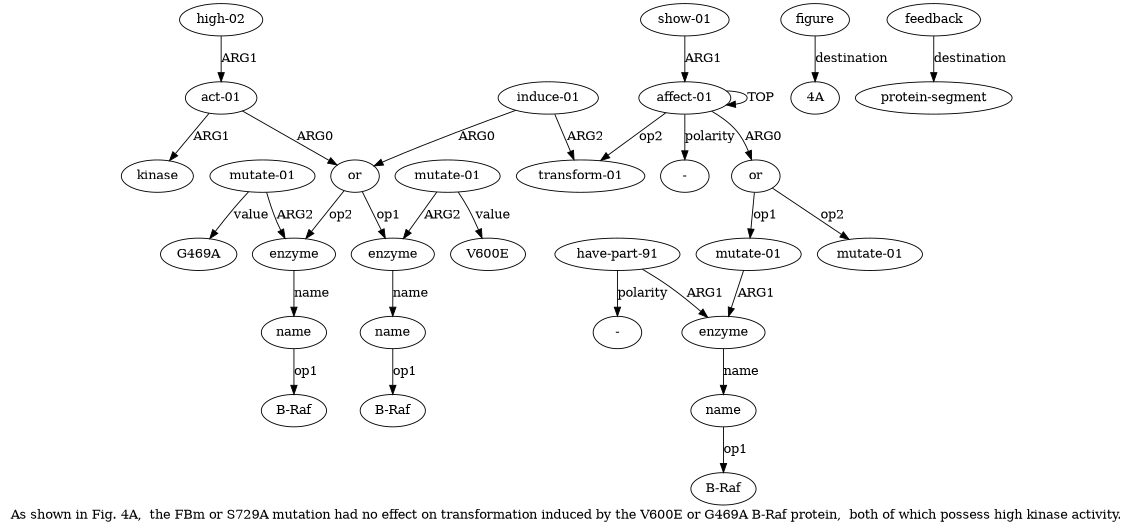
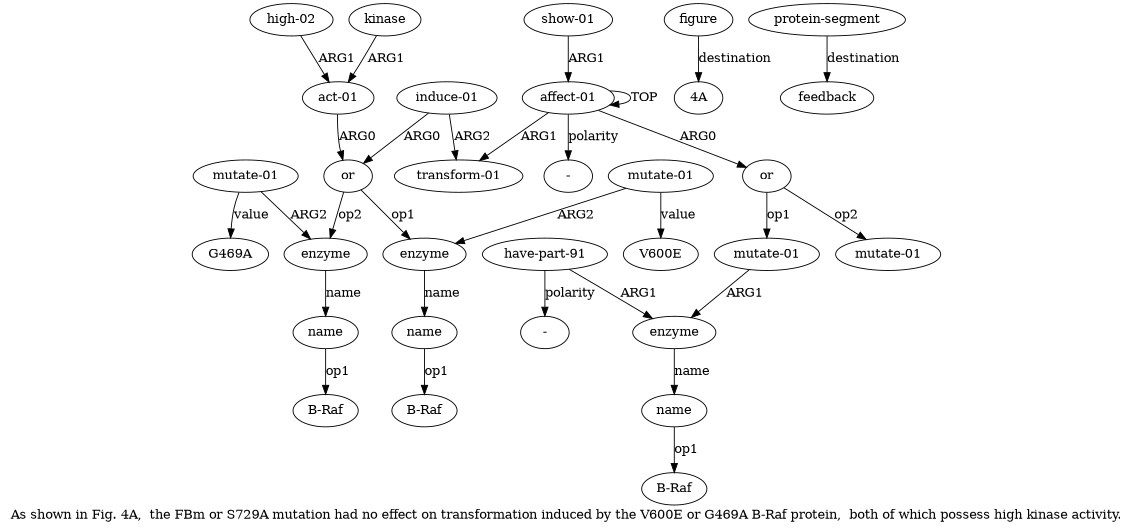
(934, 54) -> (827, 54)
(192, 133) -> (365, 55)
(651, 137) -> (539, 137)
